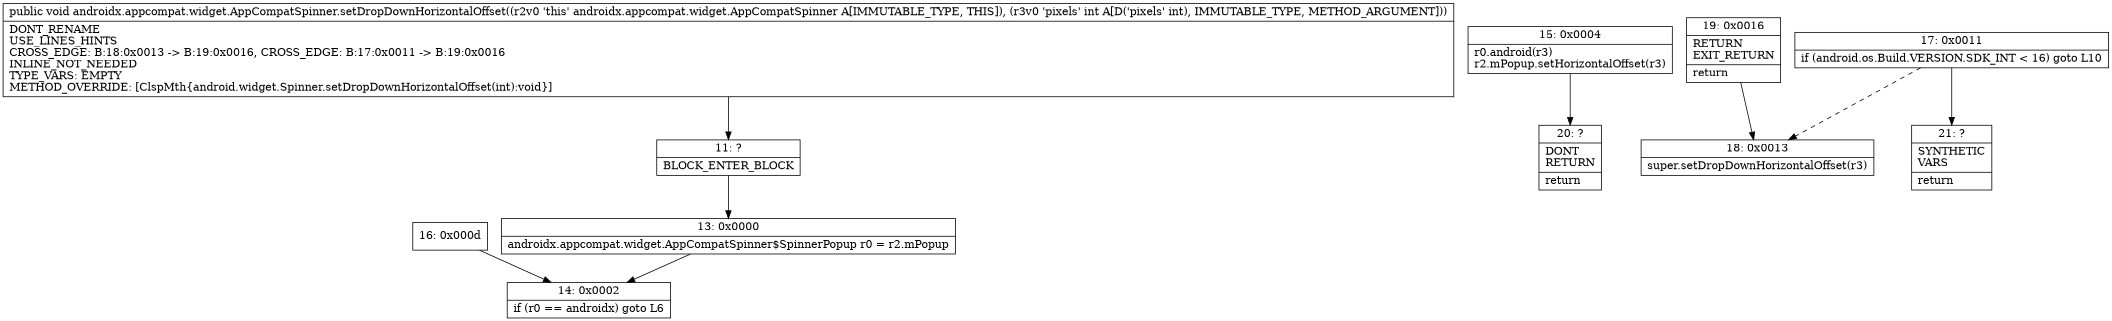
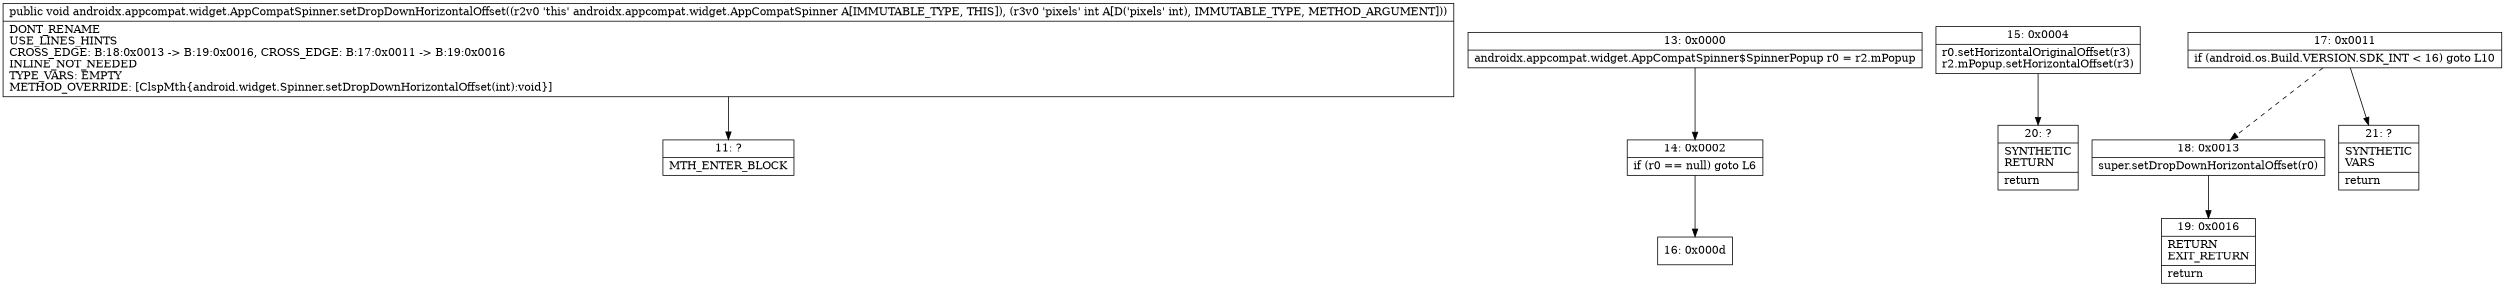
(1514, 53) -> (2036, 53)
(1746, 107) -> (2208, 193)
(1562, 151) -> (2038, 151)
(728, 166) -> (728, 166)
(1758, 166) -> (2208, 166)
(728, 193) -> none
(512, 265) -> (1695, 202)
(589, 309) -> (1695, 166)
